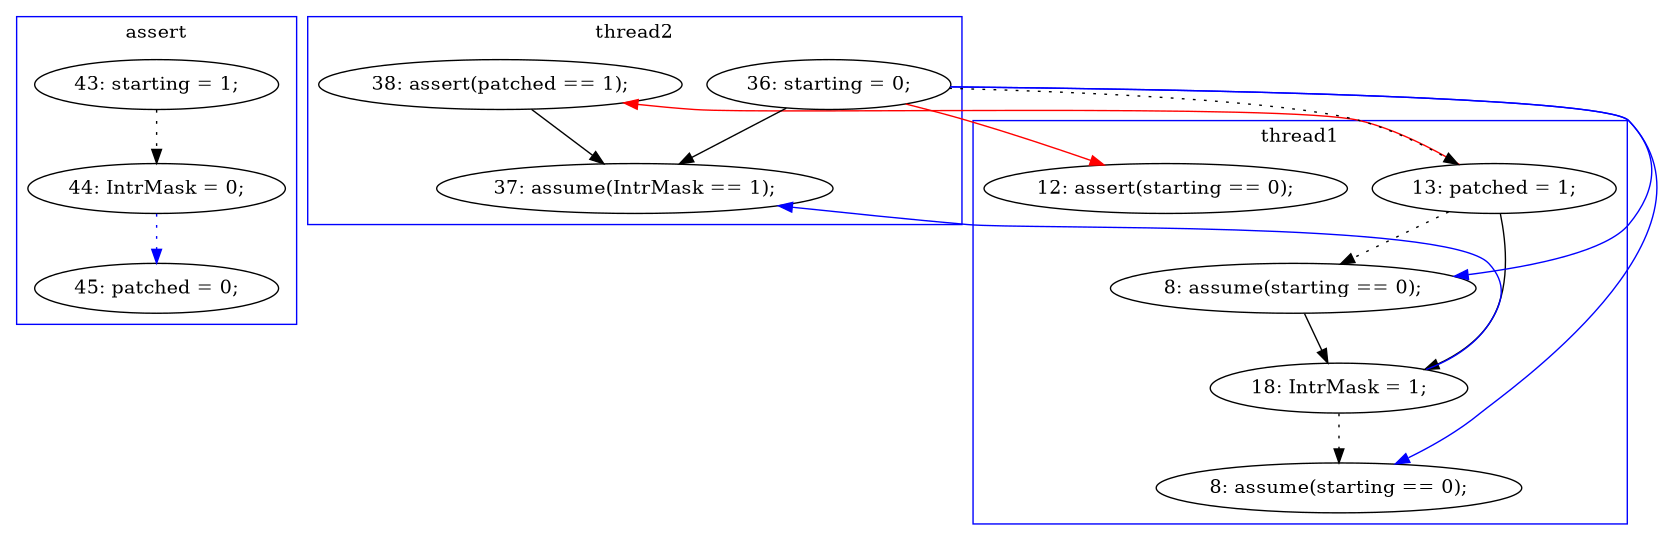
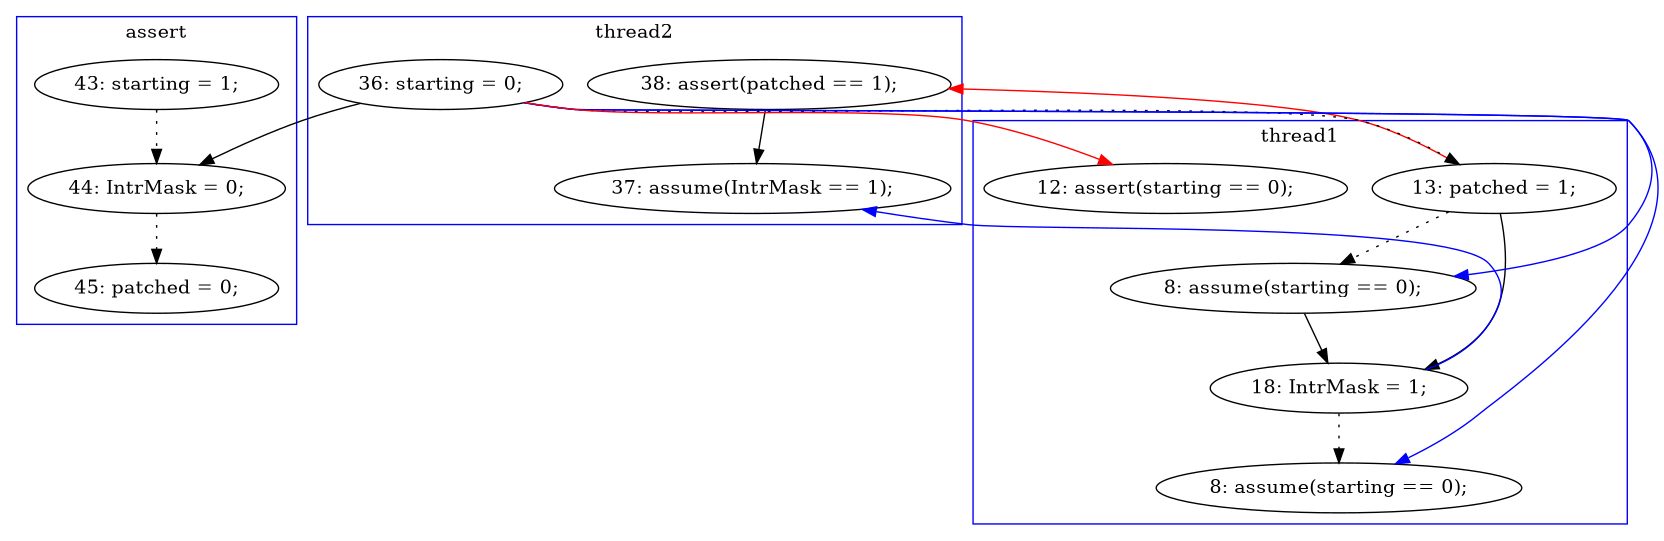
(739, 133) -> (285, 127)
(157, 232) -> (157, 232)
